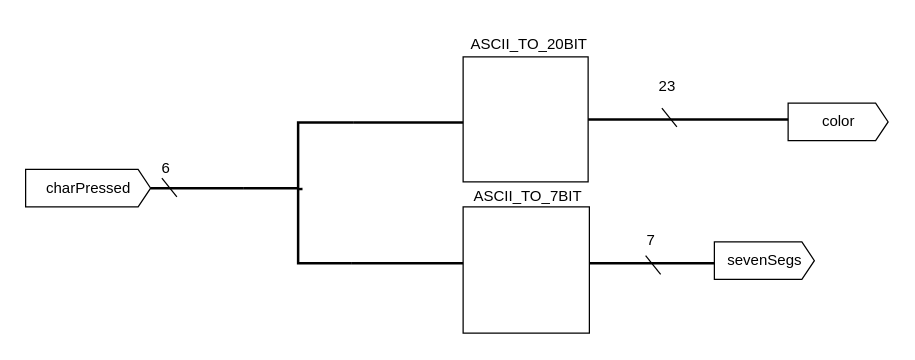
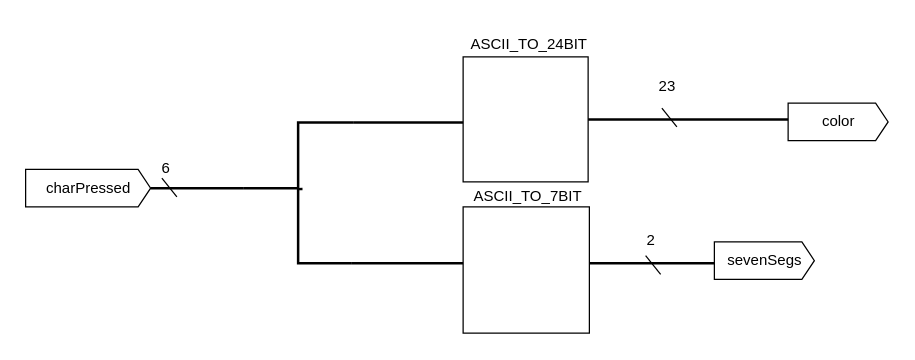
(529, 44) -> (529, 44)
(651, 241) -> (651, 241)
